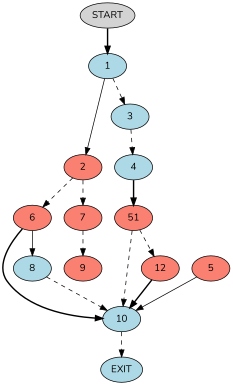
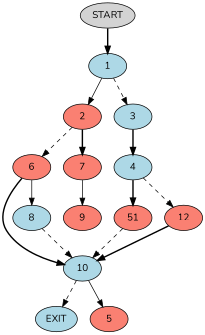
(132, 139) -> (133, 139)
(83, 189) -> (82, 139)
(83, 240) -> (82, 189)
(145, 240) -> (156, 190)
(170, 292) -> (94, 291)
